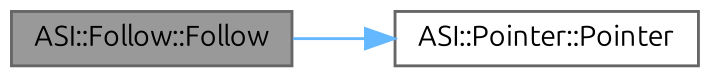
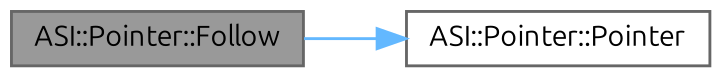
(152, 39) -> (157, 39)
